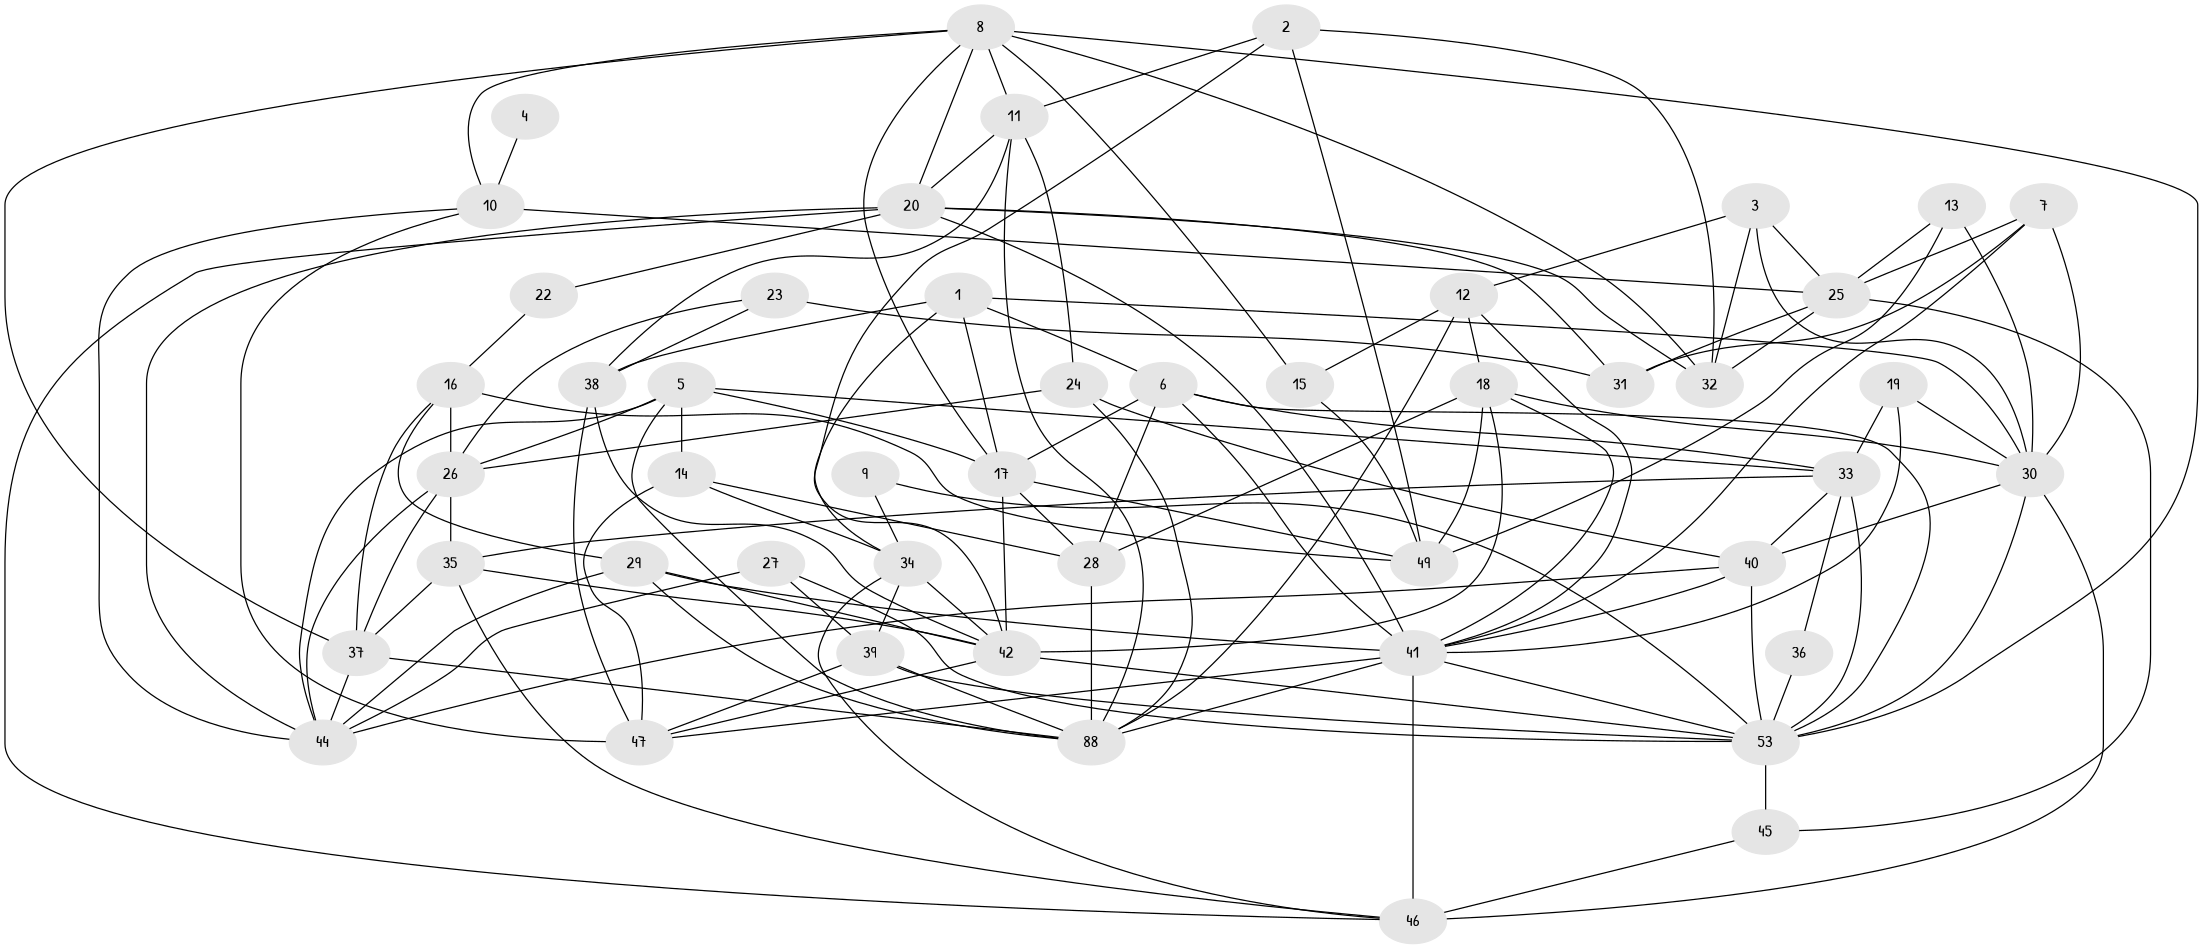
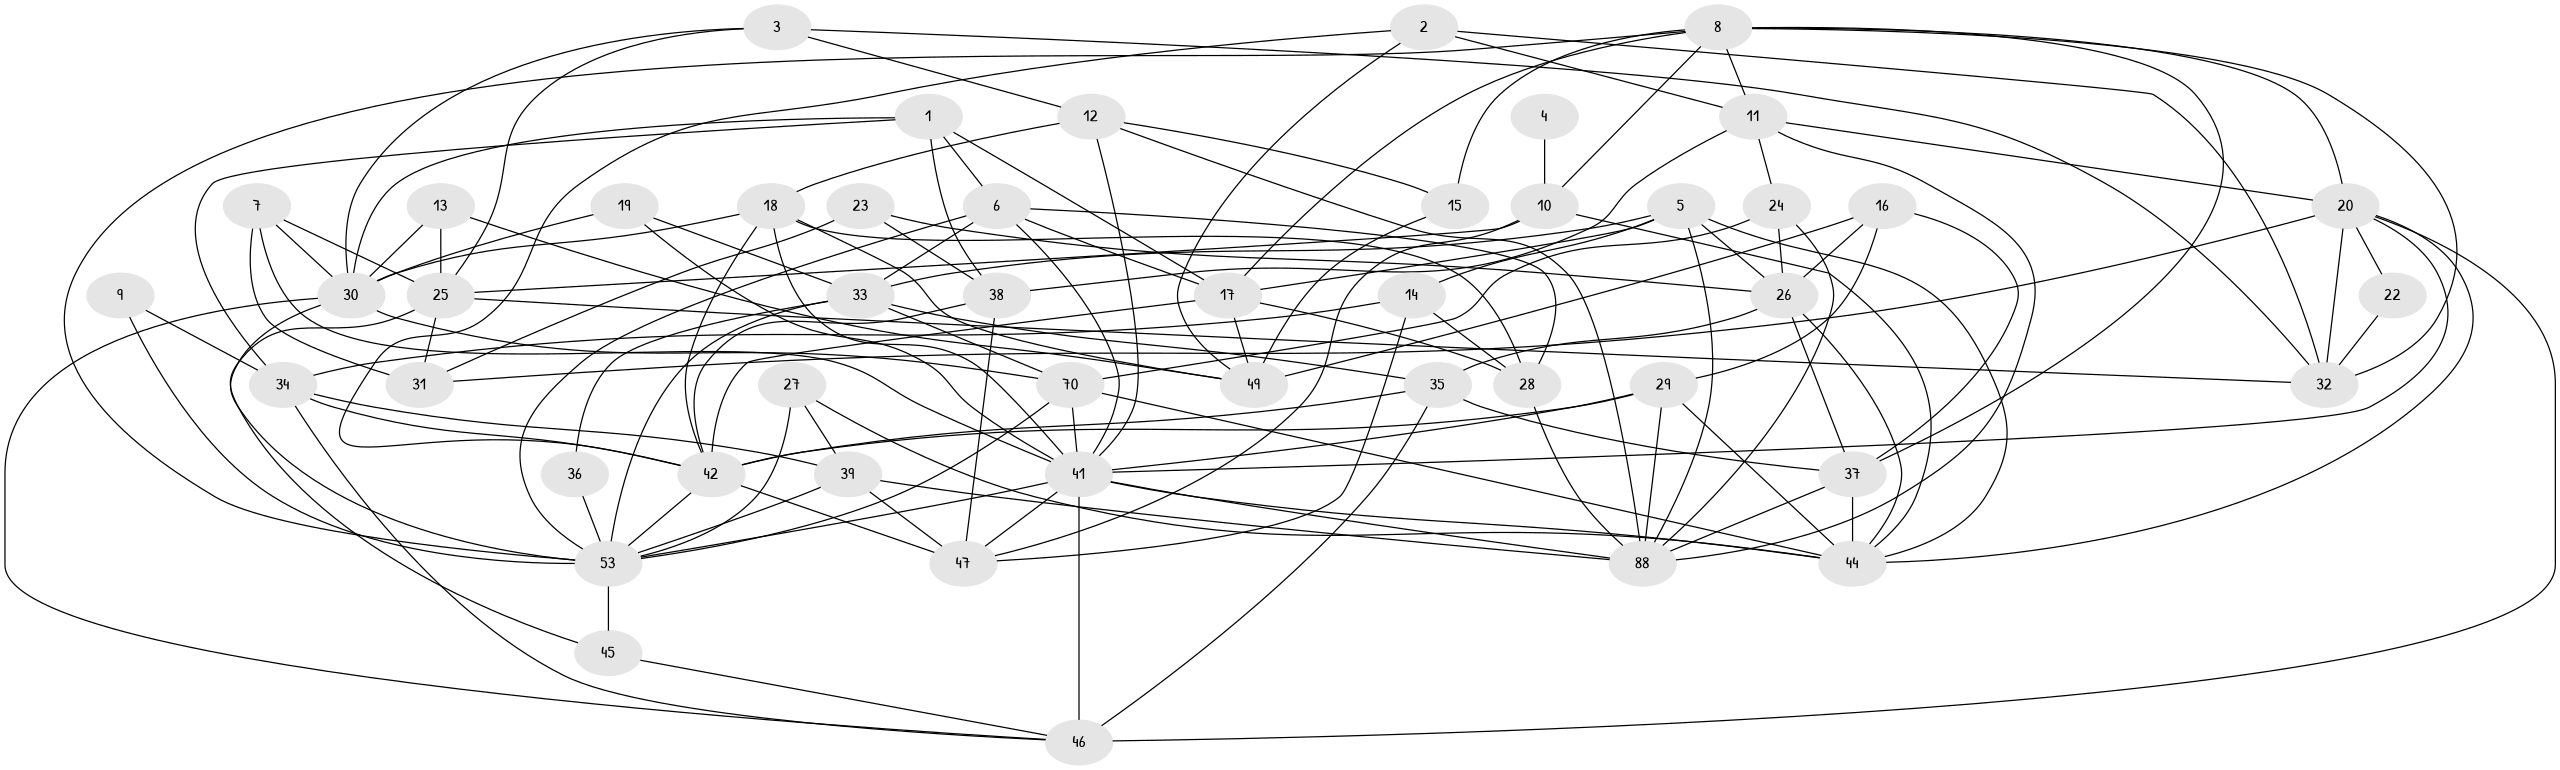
(497, 340) -> (2359, 340)
none -> (1465, 523)
(1752, 564) -> (1070, 385)
